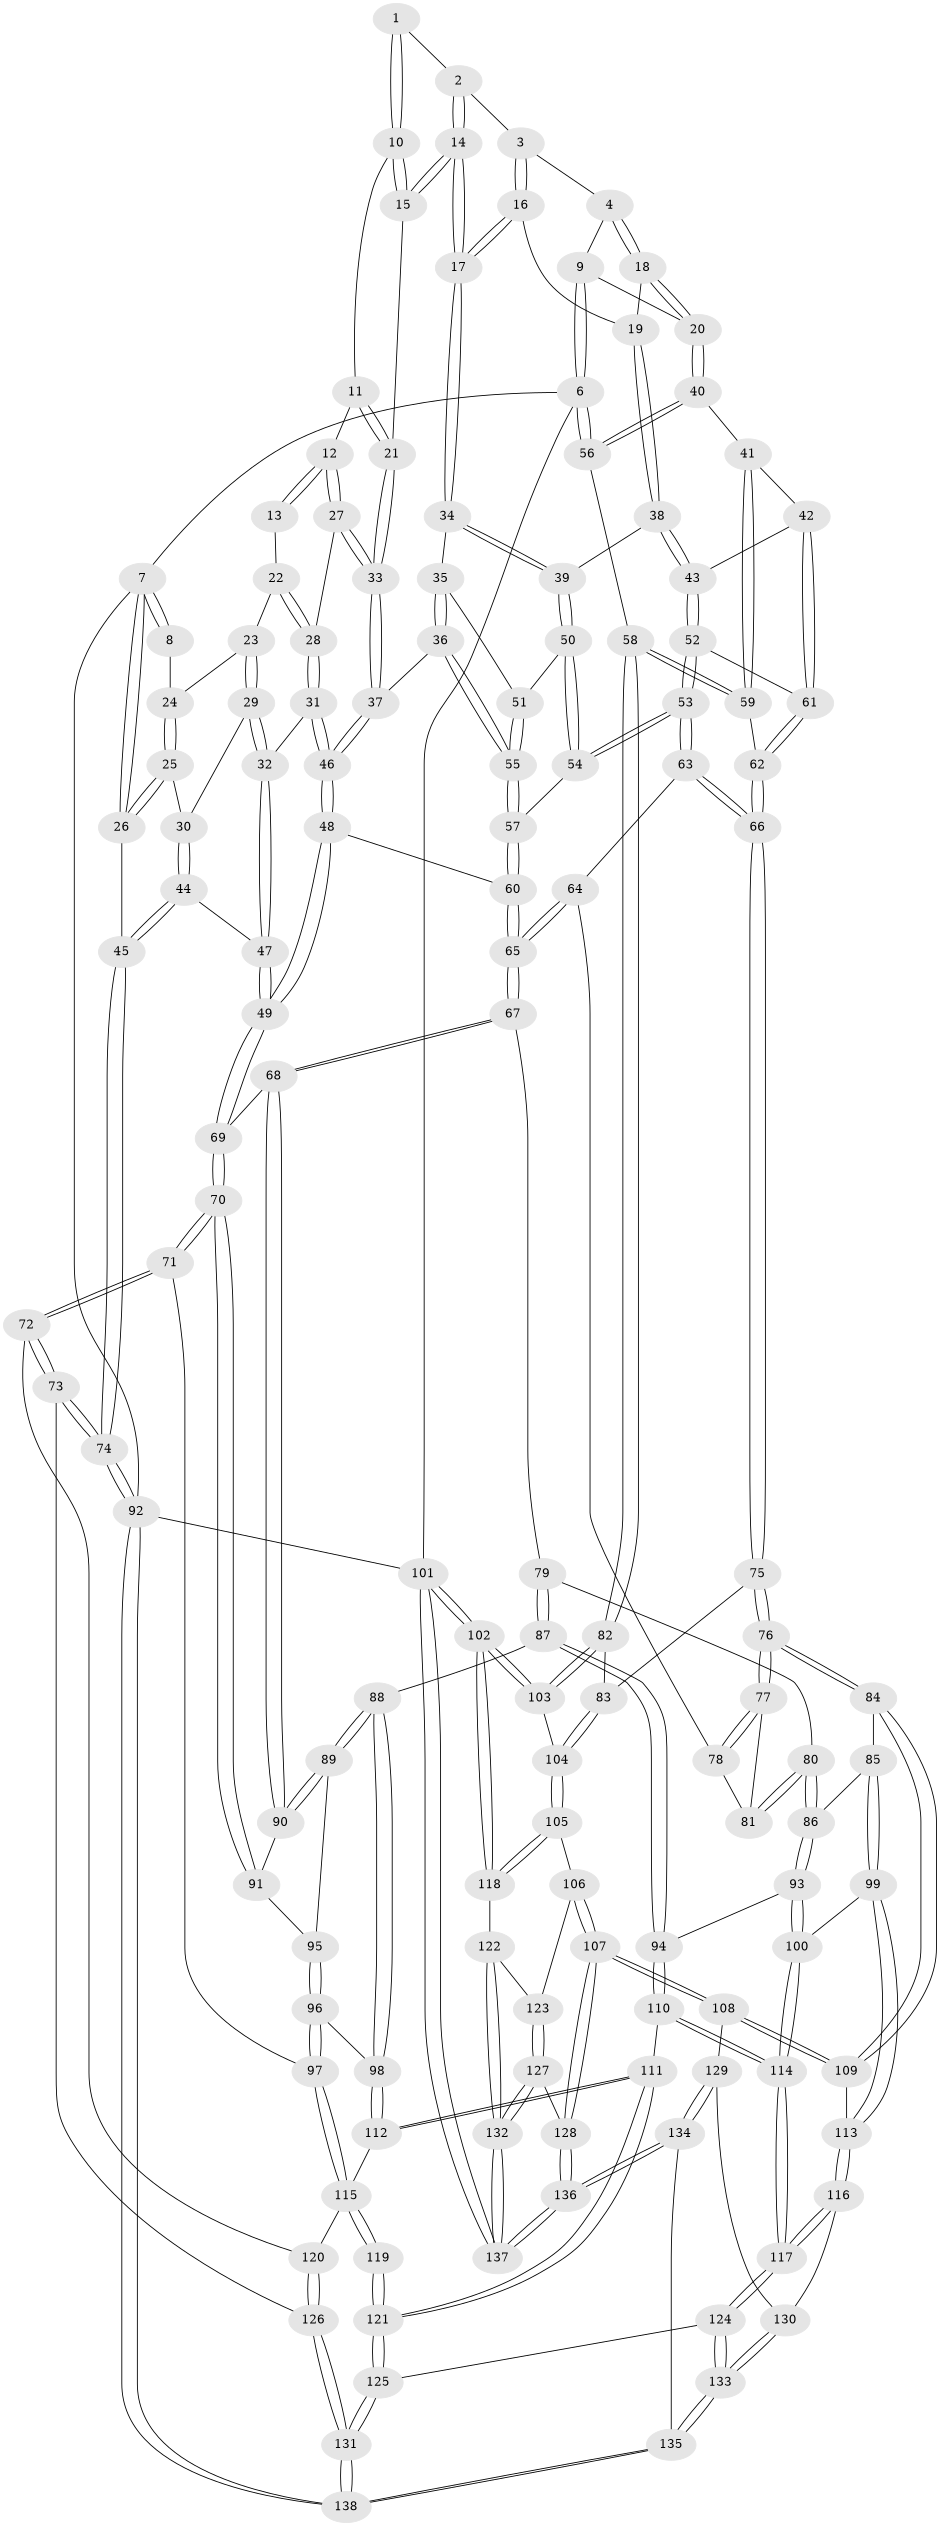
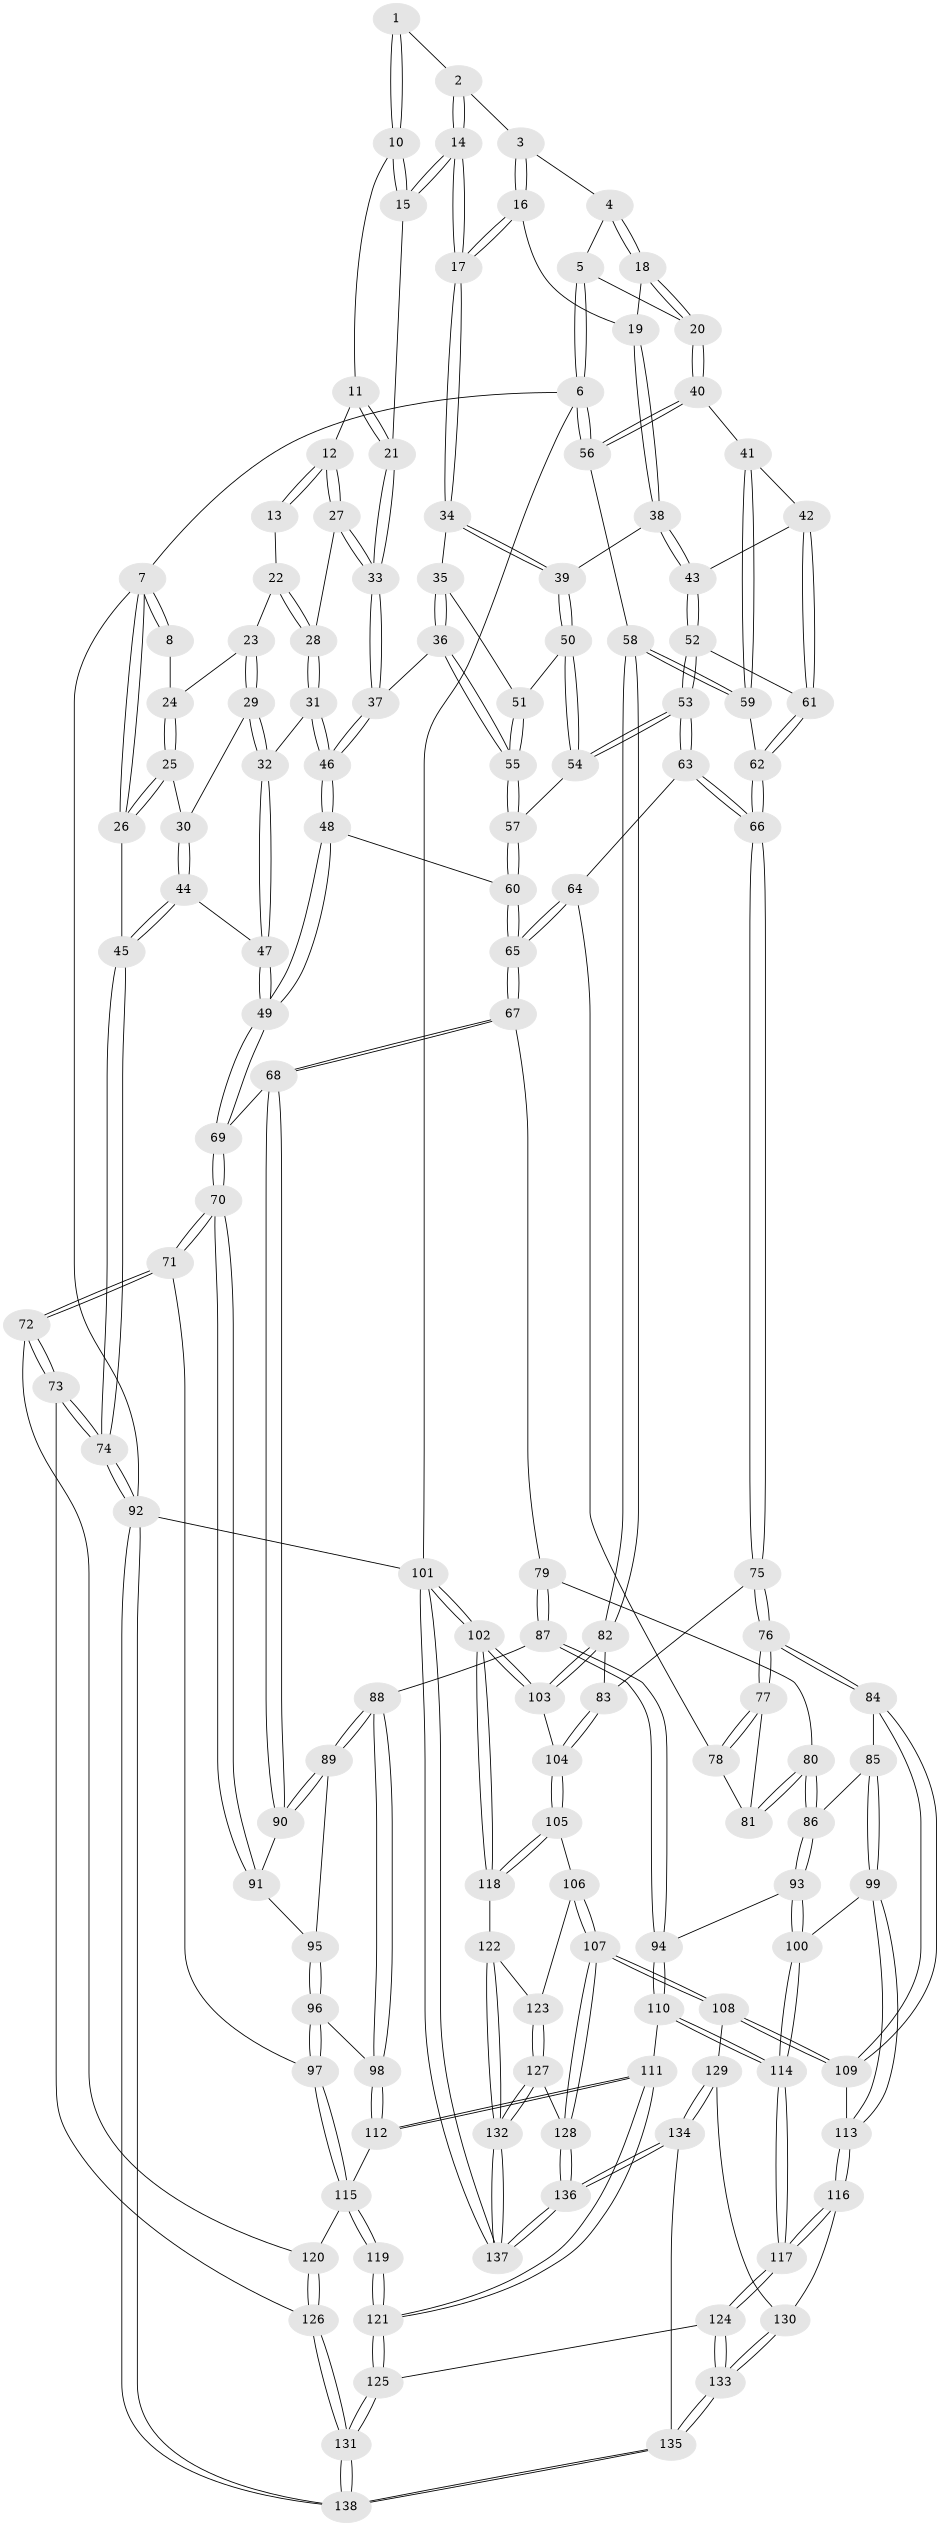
(581, 268) -> (581, 268)
